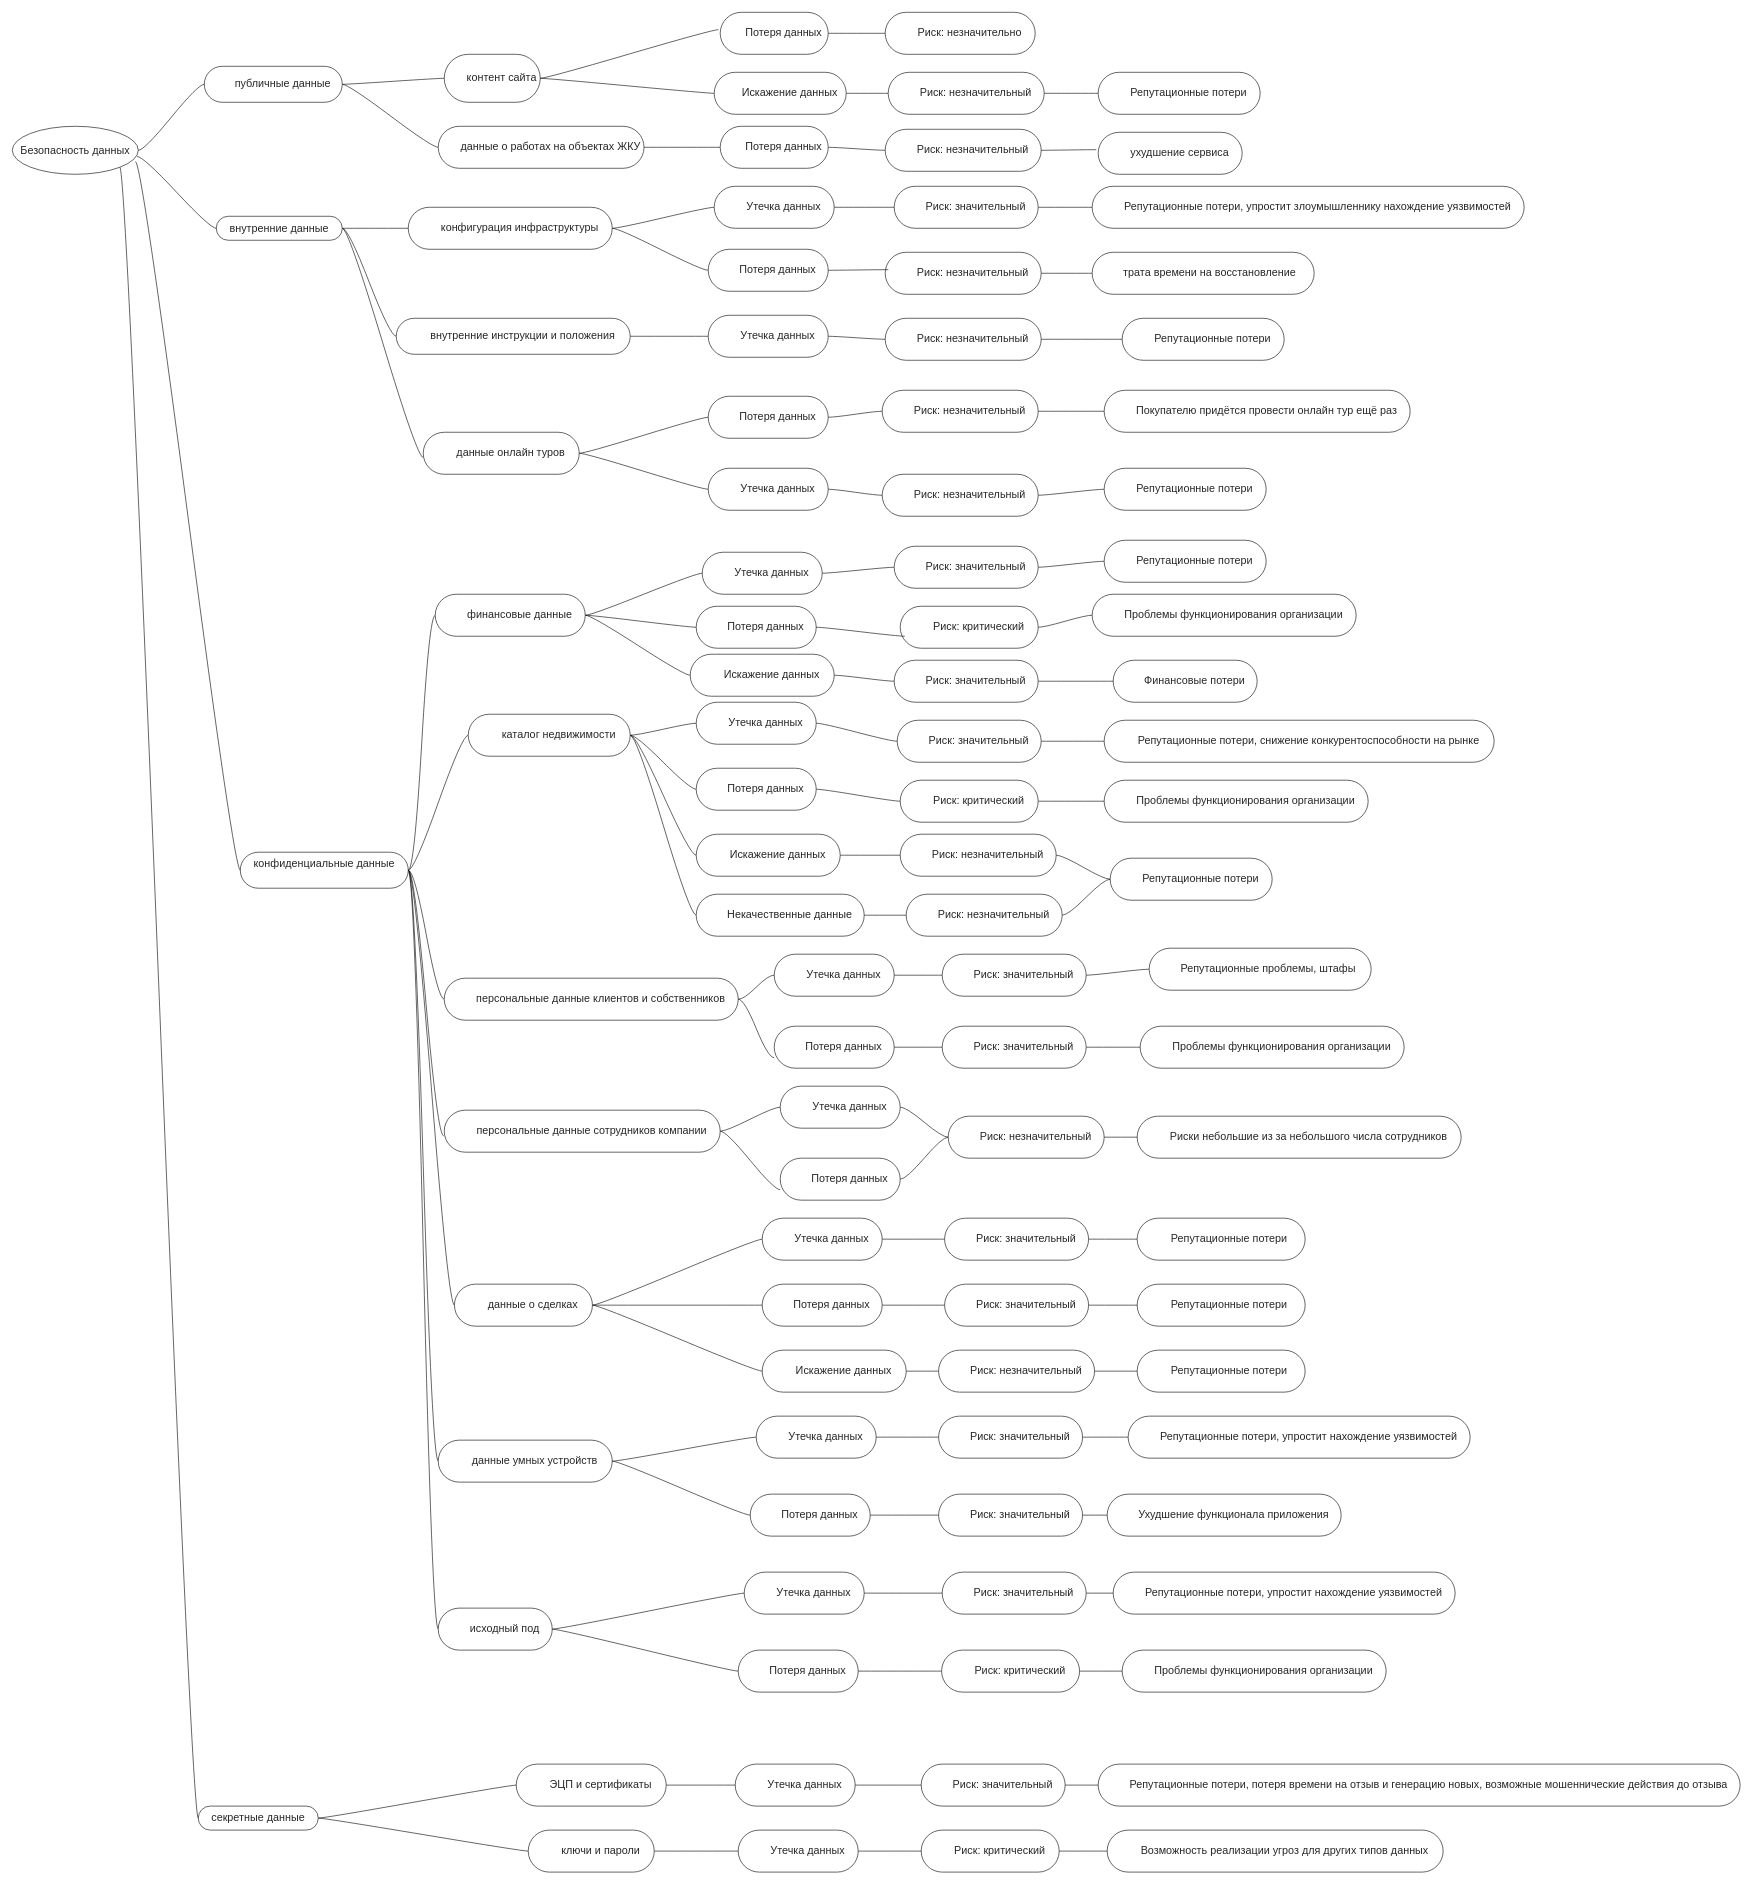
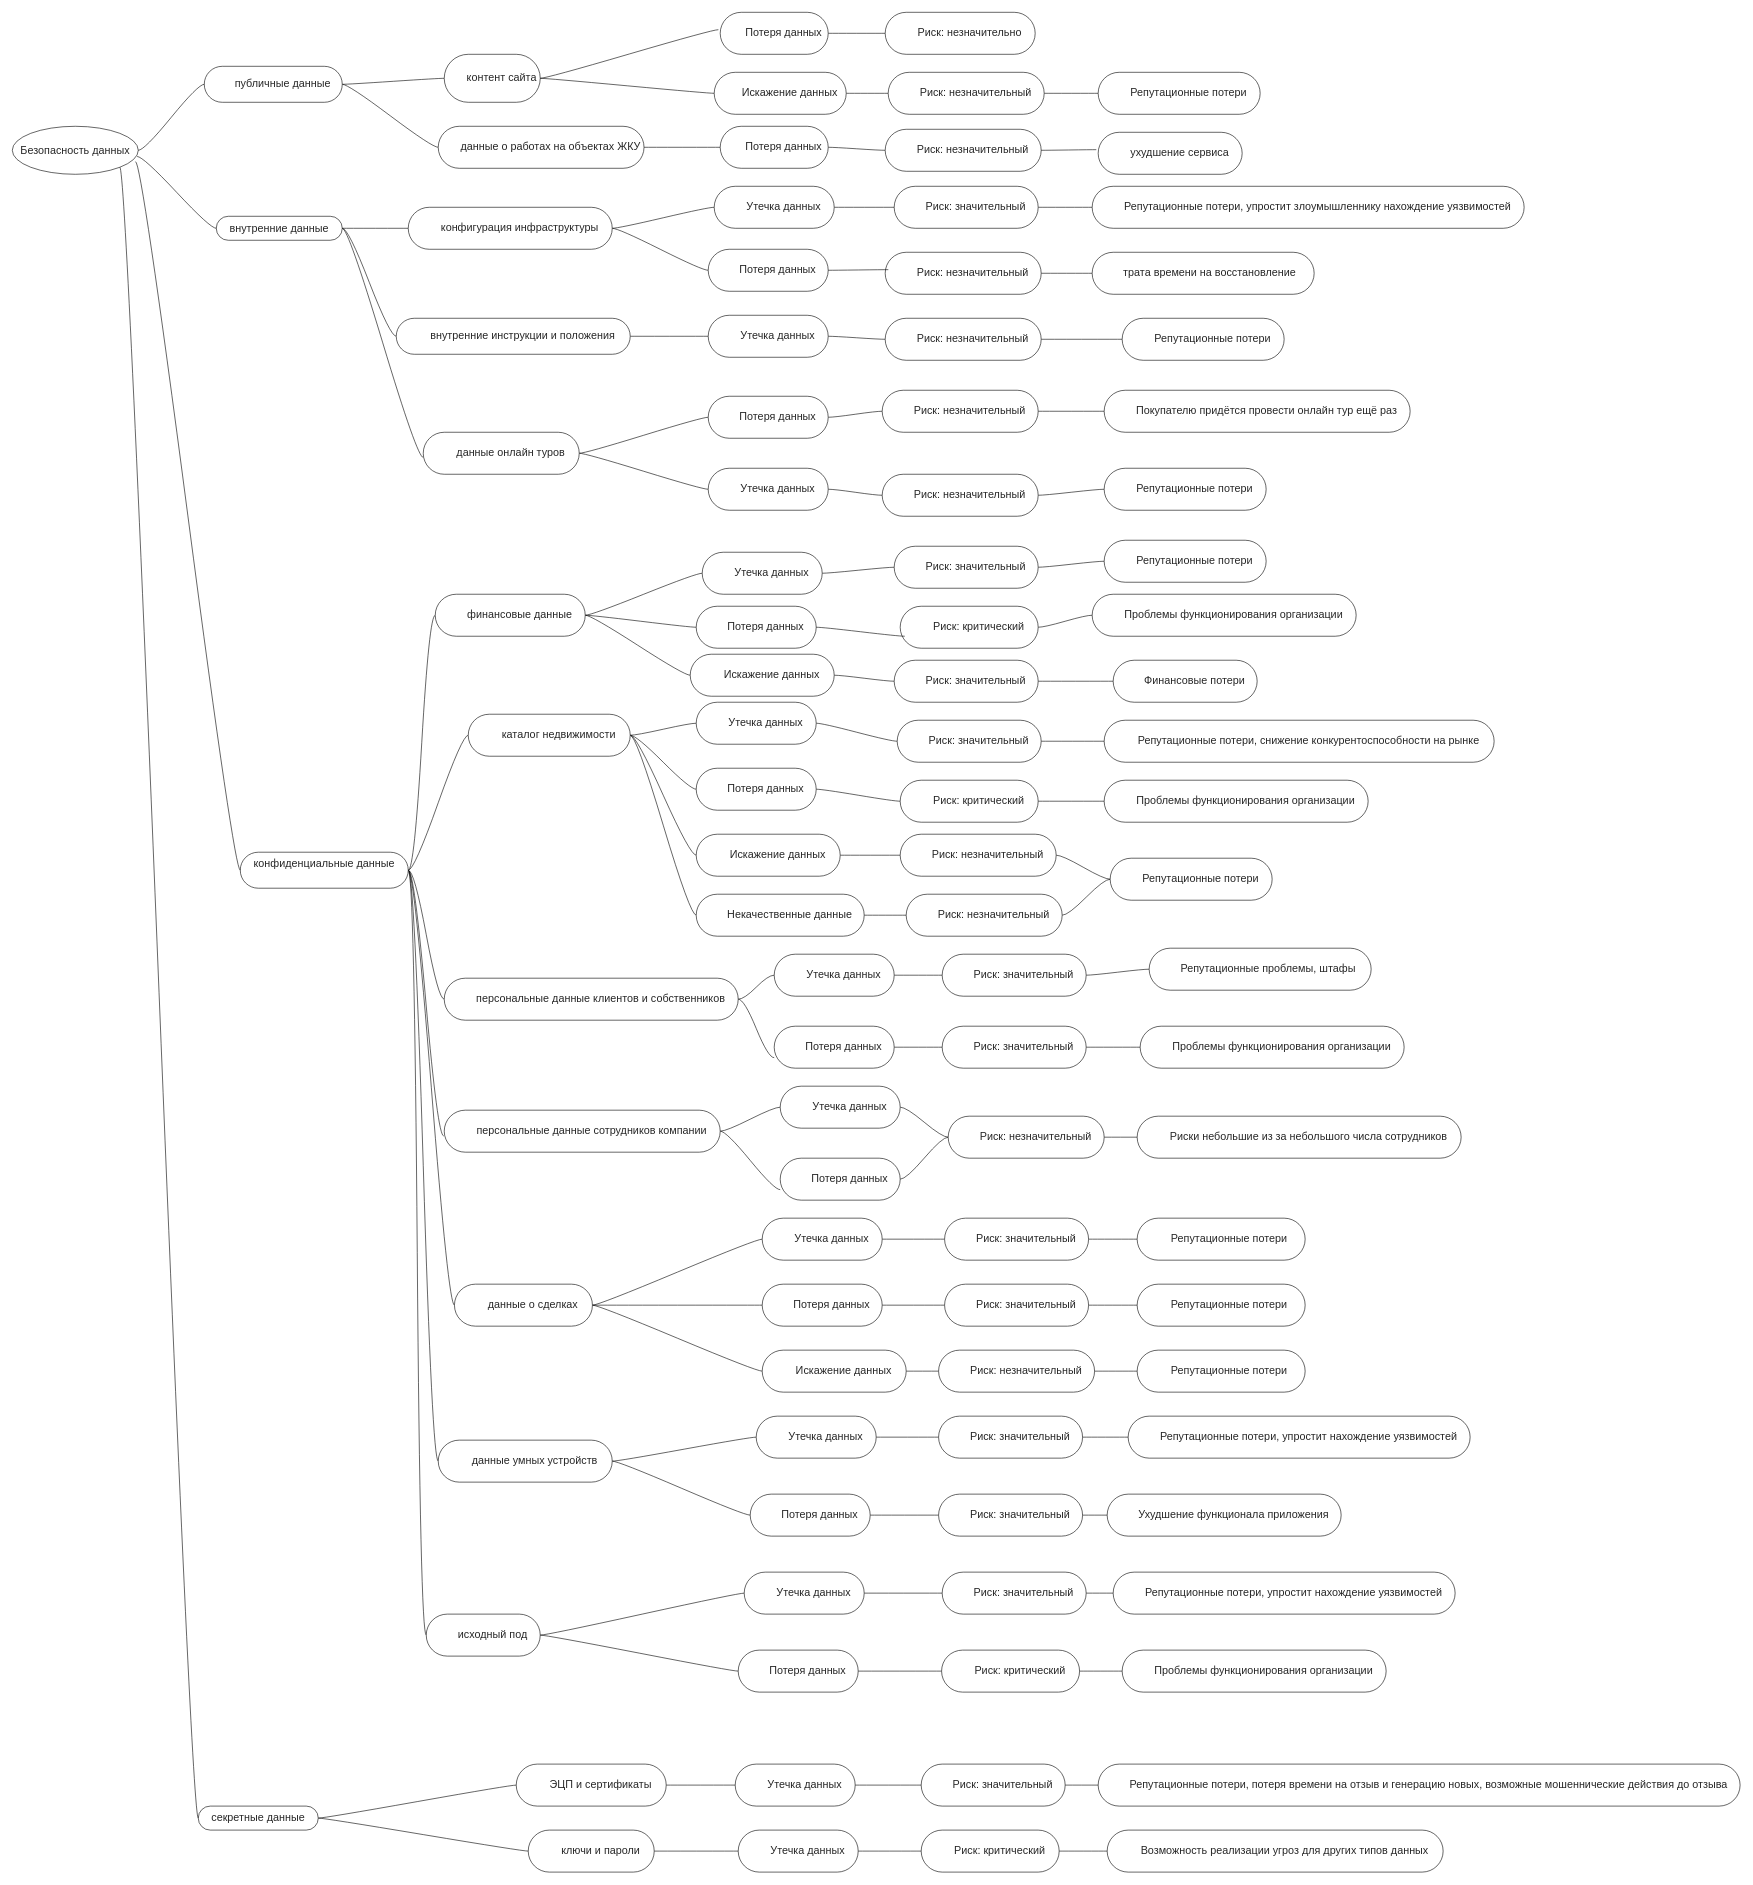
(495, 1629) -> (483, 1635)
